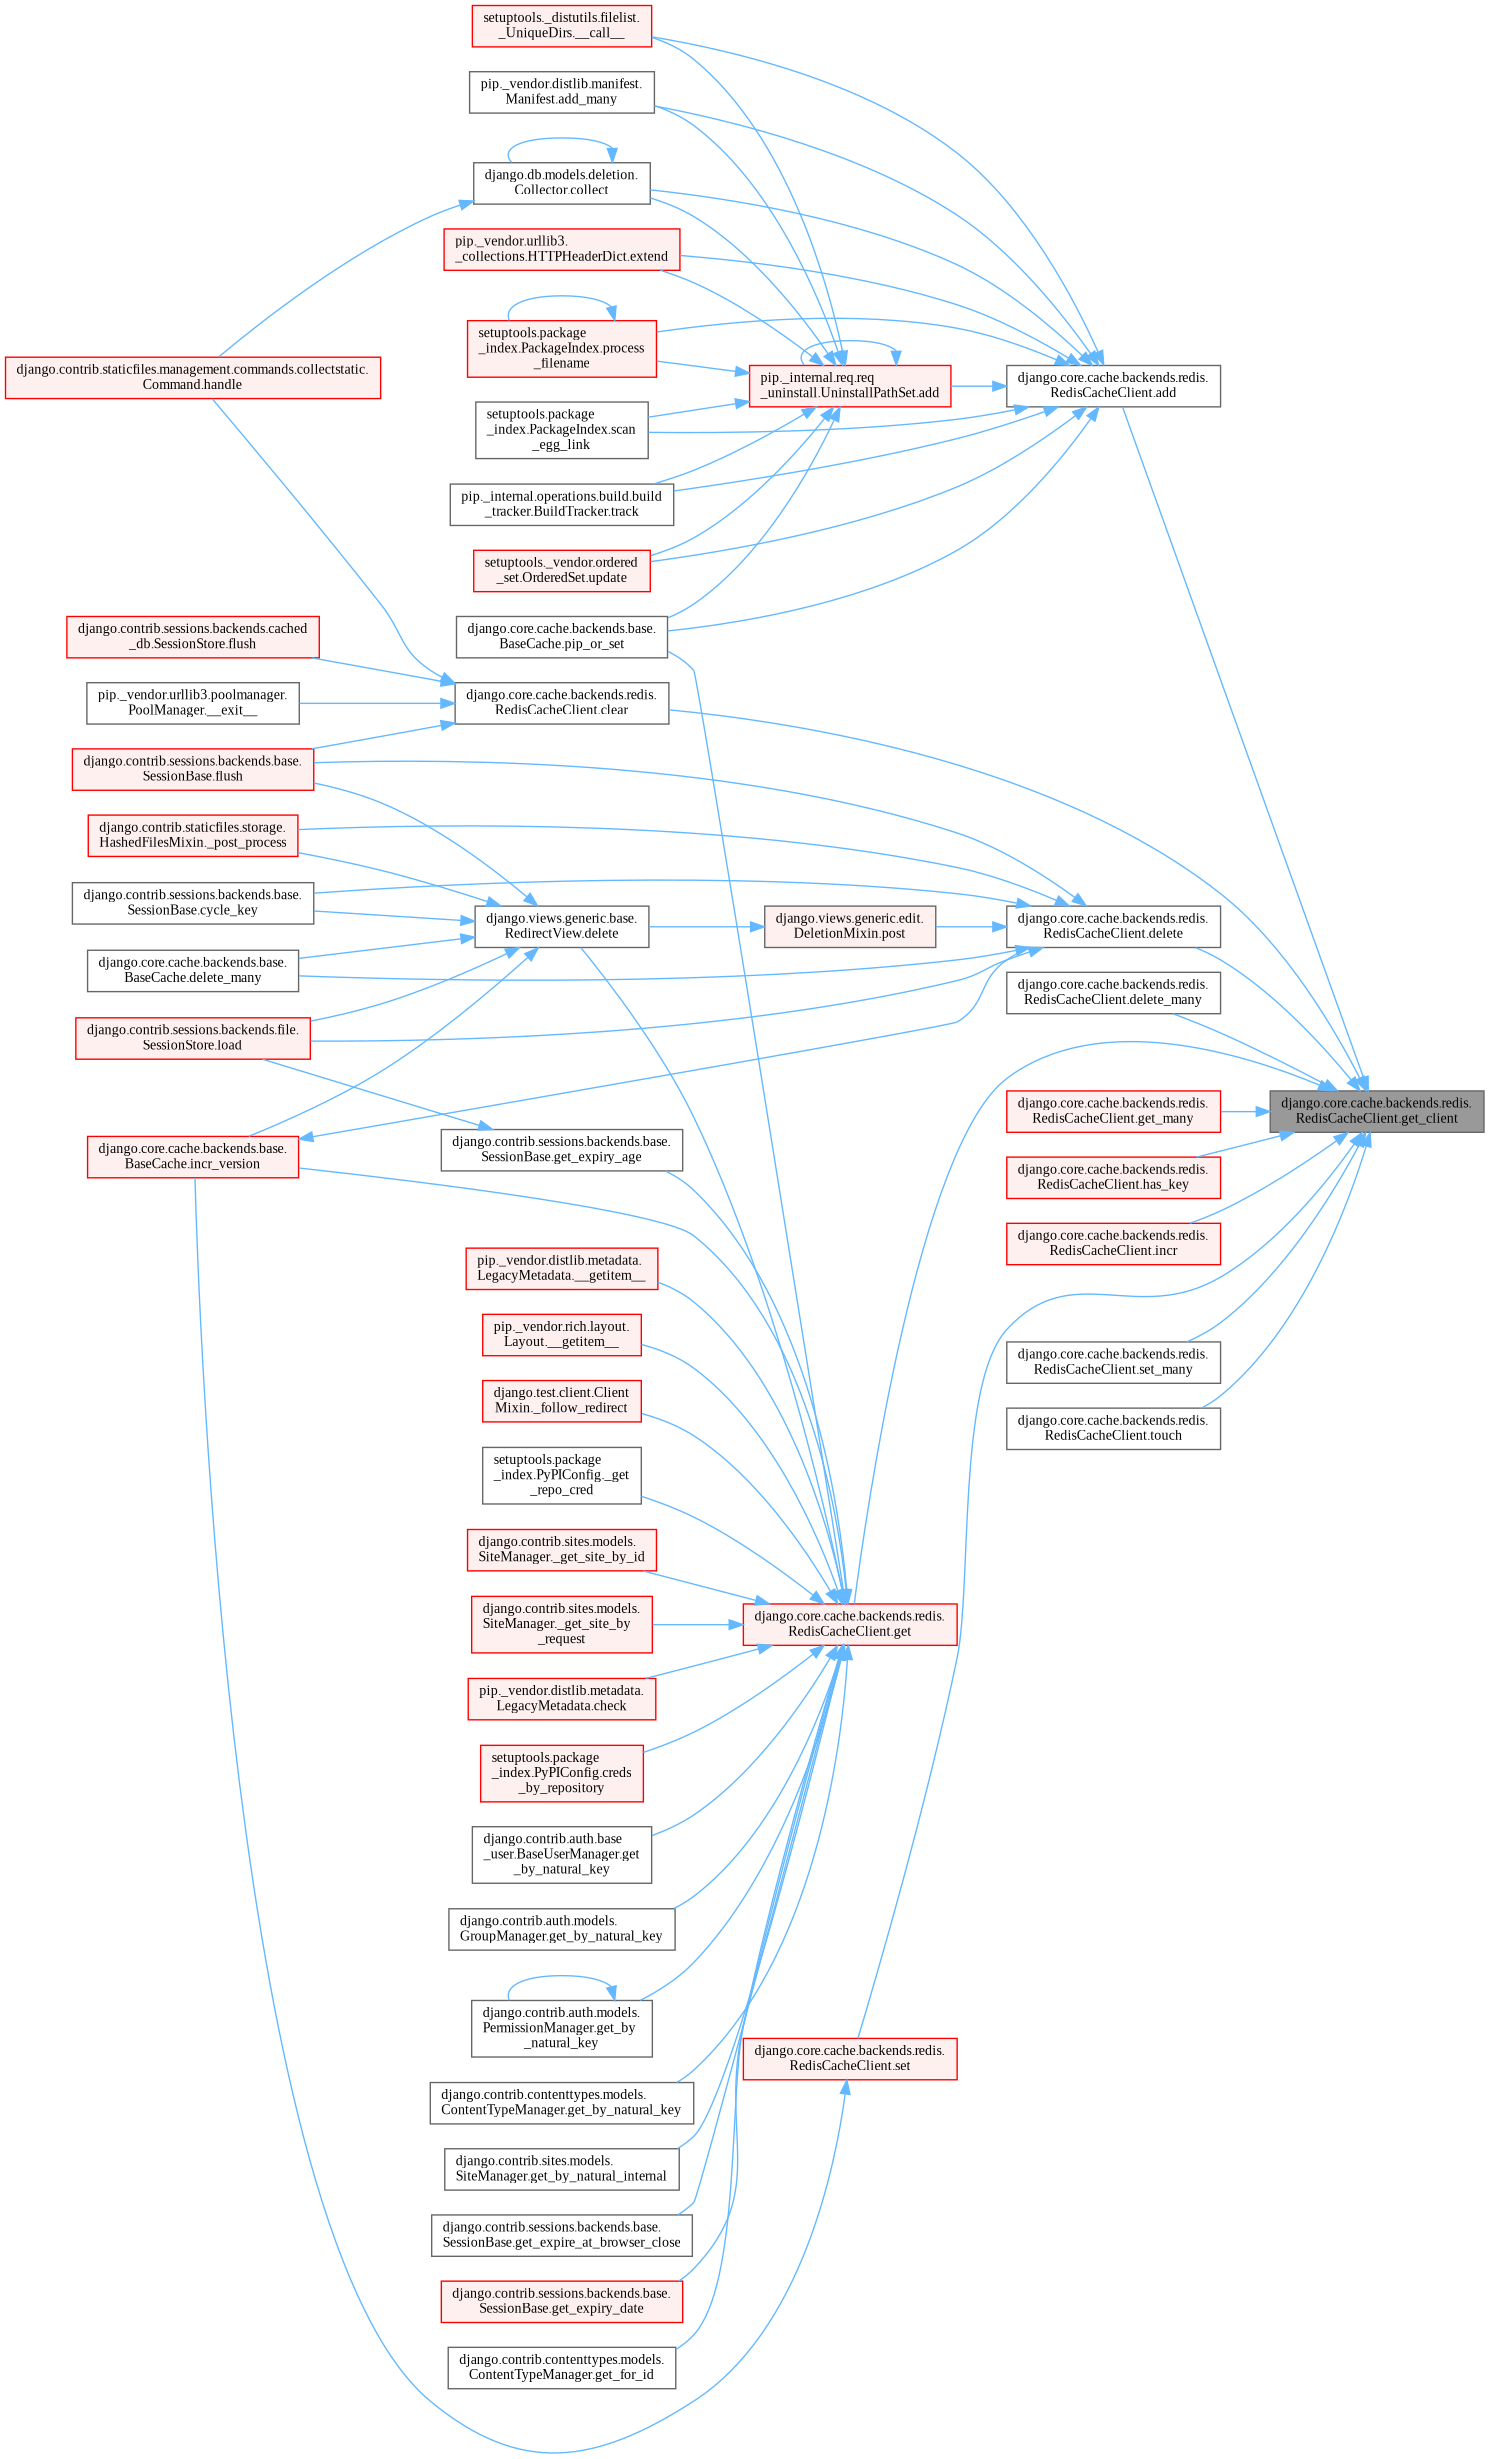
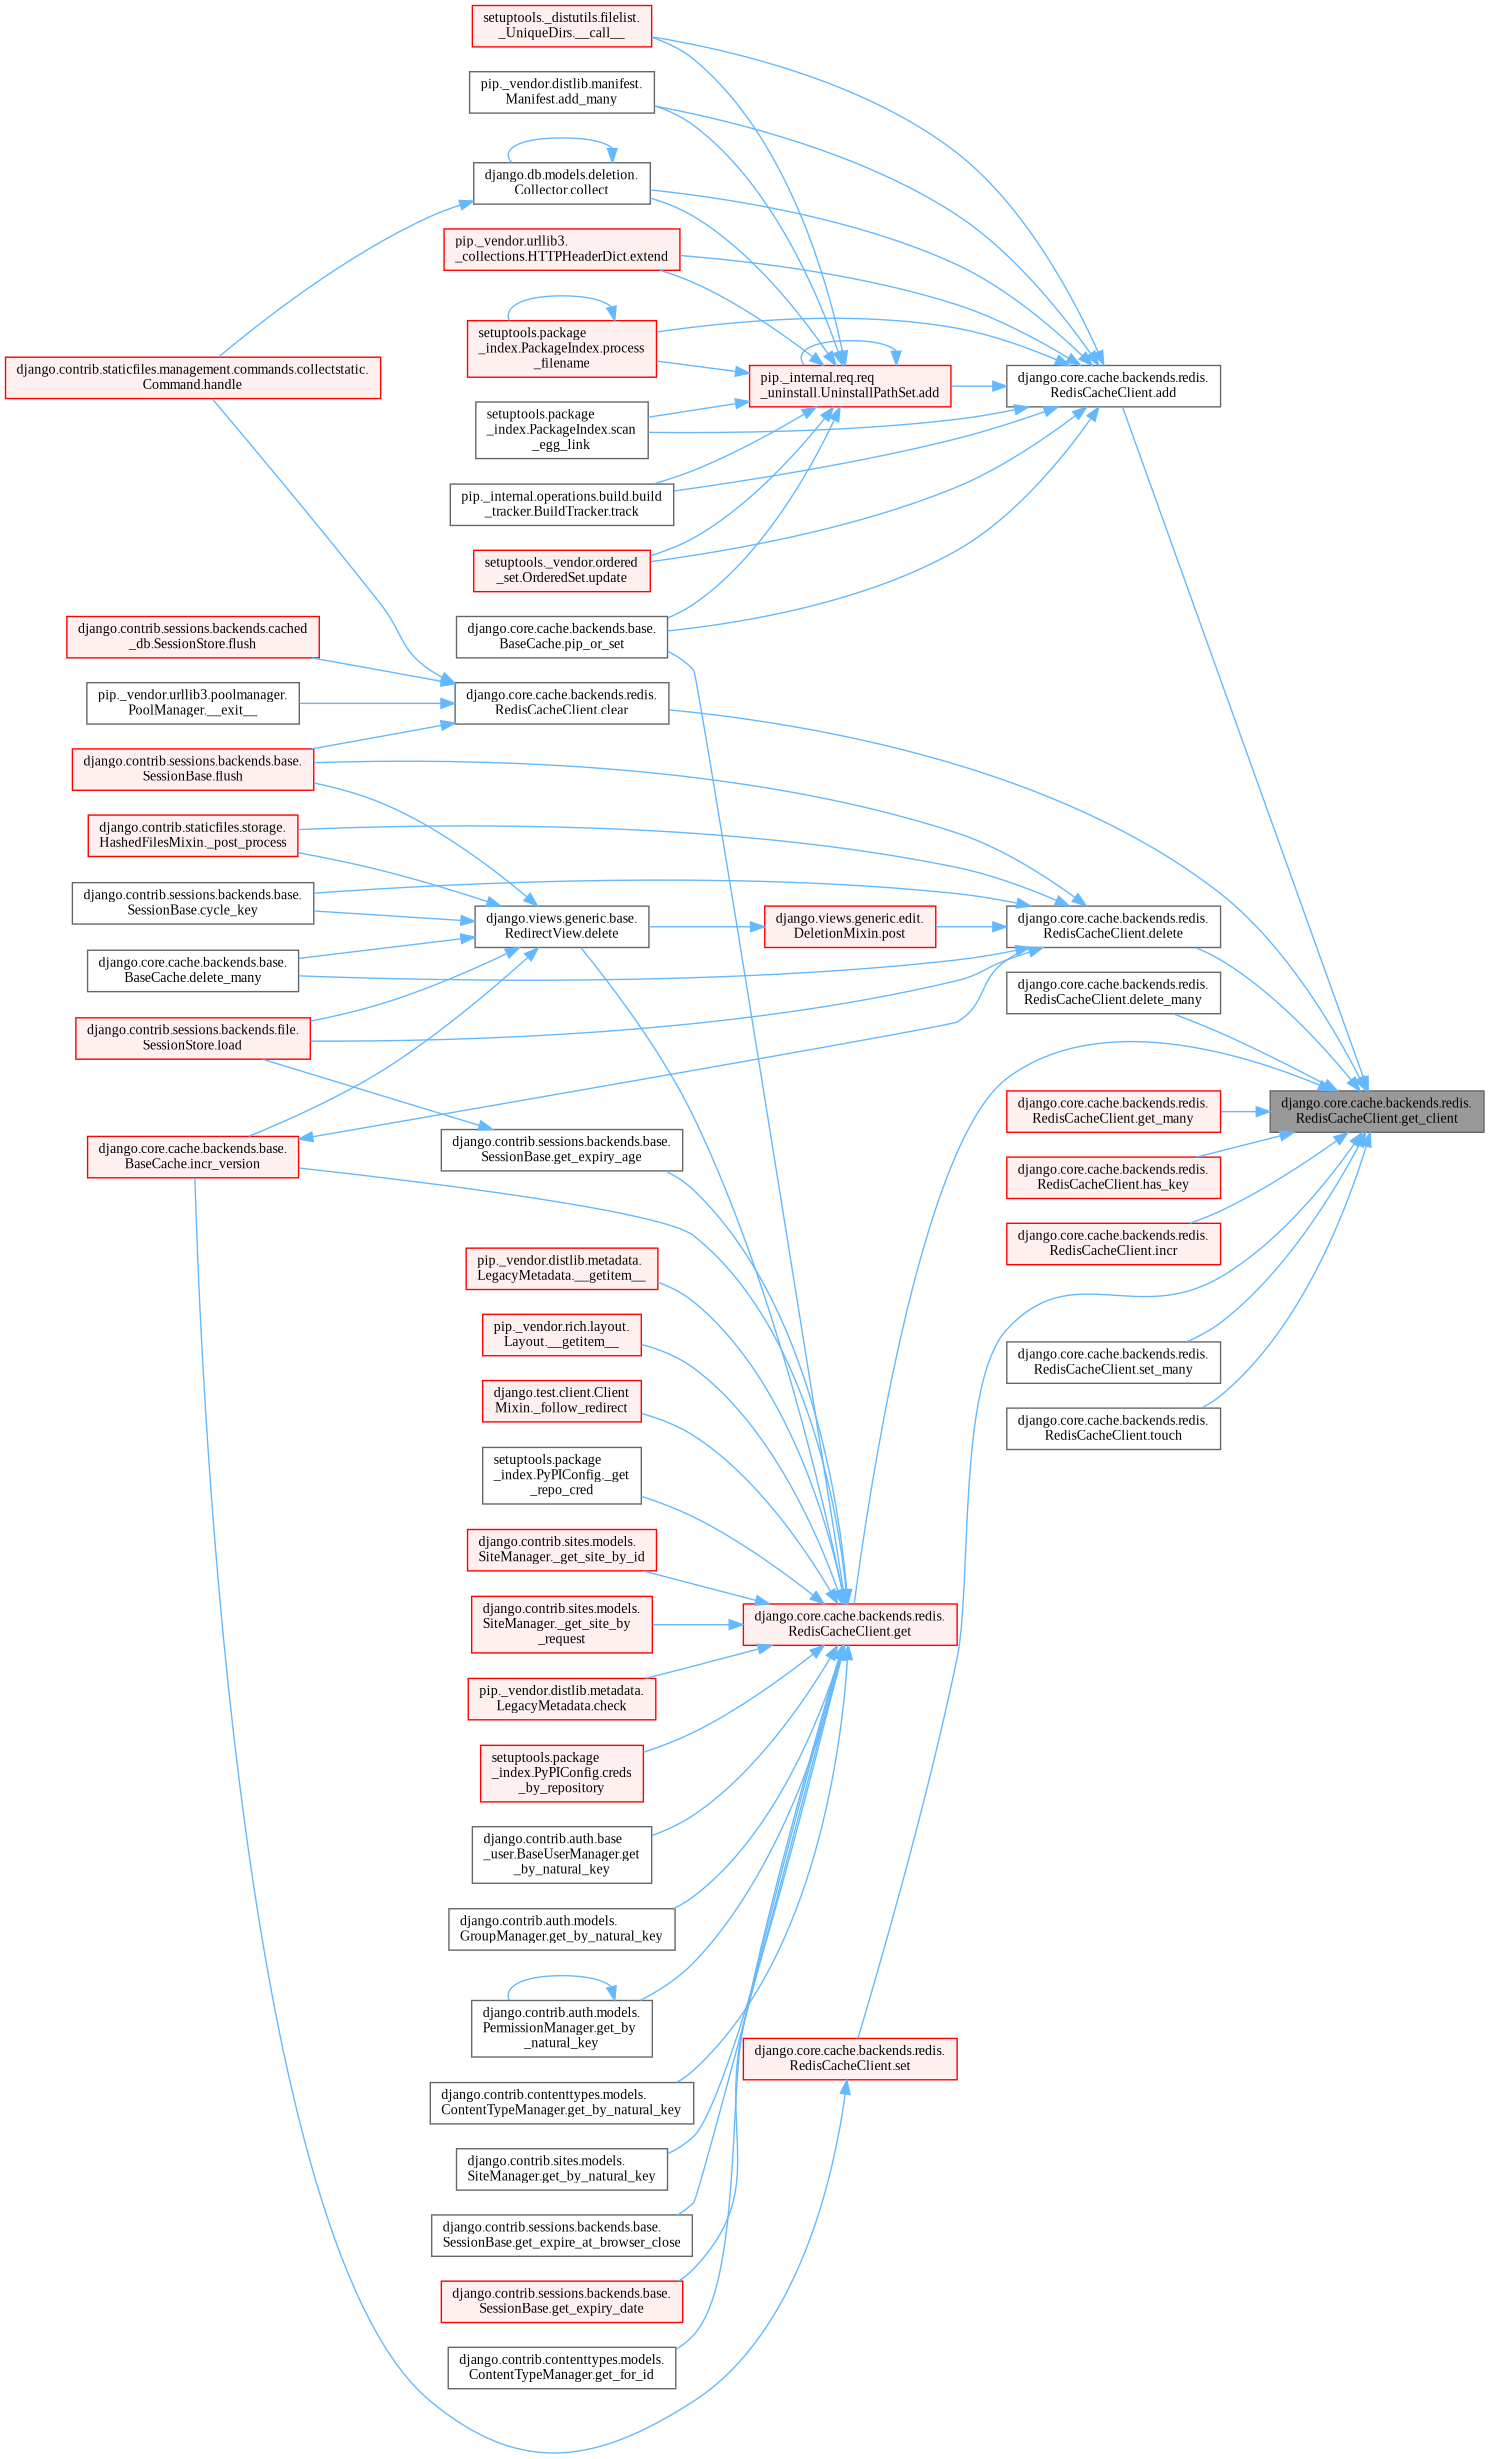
(850, 927) -> (850, 927)
(562, 2169) -> (562, 2169)
